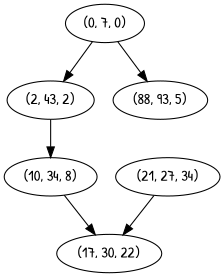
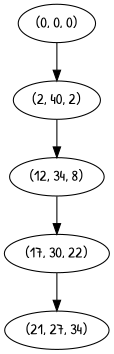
(105, 23) -> (57, 23)
(51, 100) -> (57, 100)
(160, 100) -> none
(51, 177) -> (57, 177)
(142, 211) -> (57, 287)
